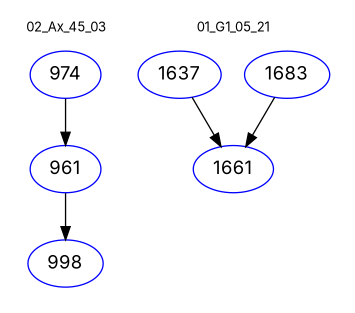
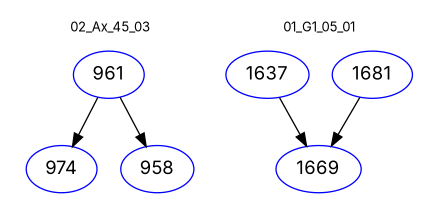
(233, 28) -> (319, 28)
(287, 75) -> (372, 75)
(66, 116) -> (88, 116)
(233, 169) -> (319, 169)
(66, 264) -> (157, 169)
